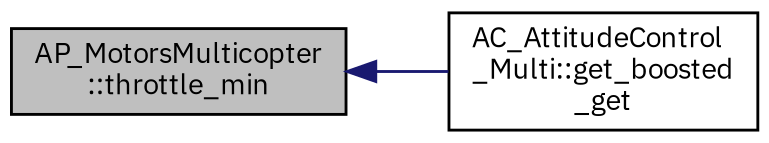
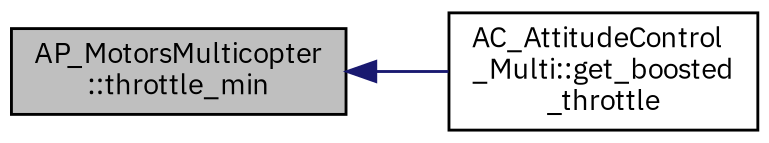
(603, 71) -> (603, 71)
